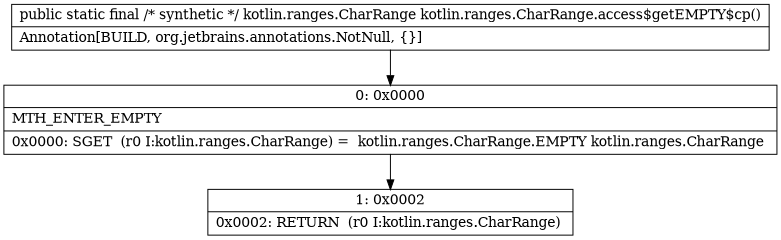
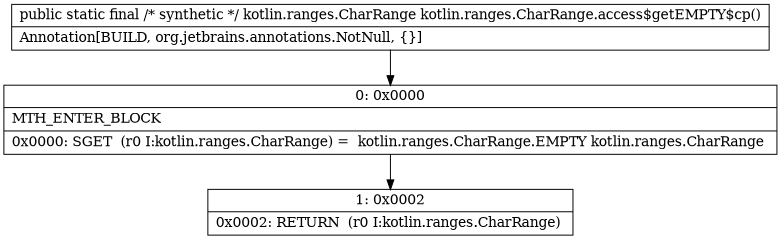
(87, 119) -> (87, 119)
